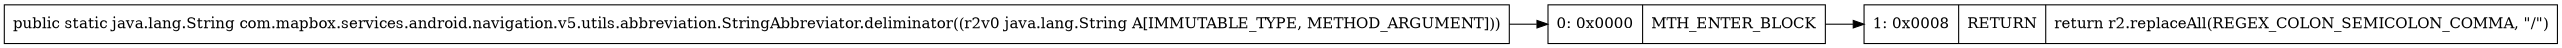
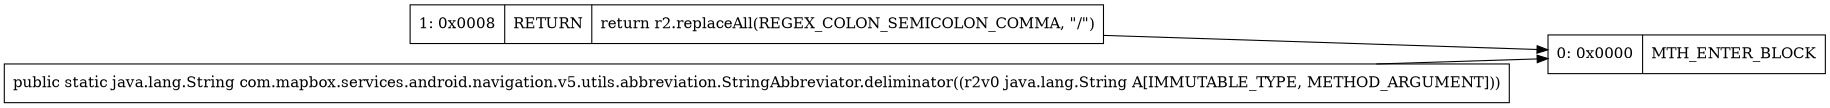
(1839, 24) -> (1320, 42)
